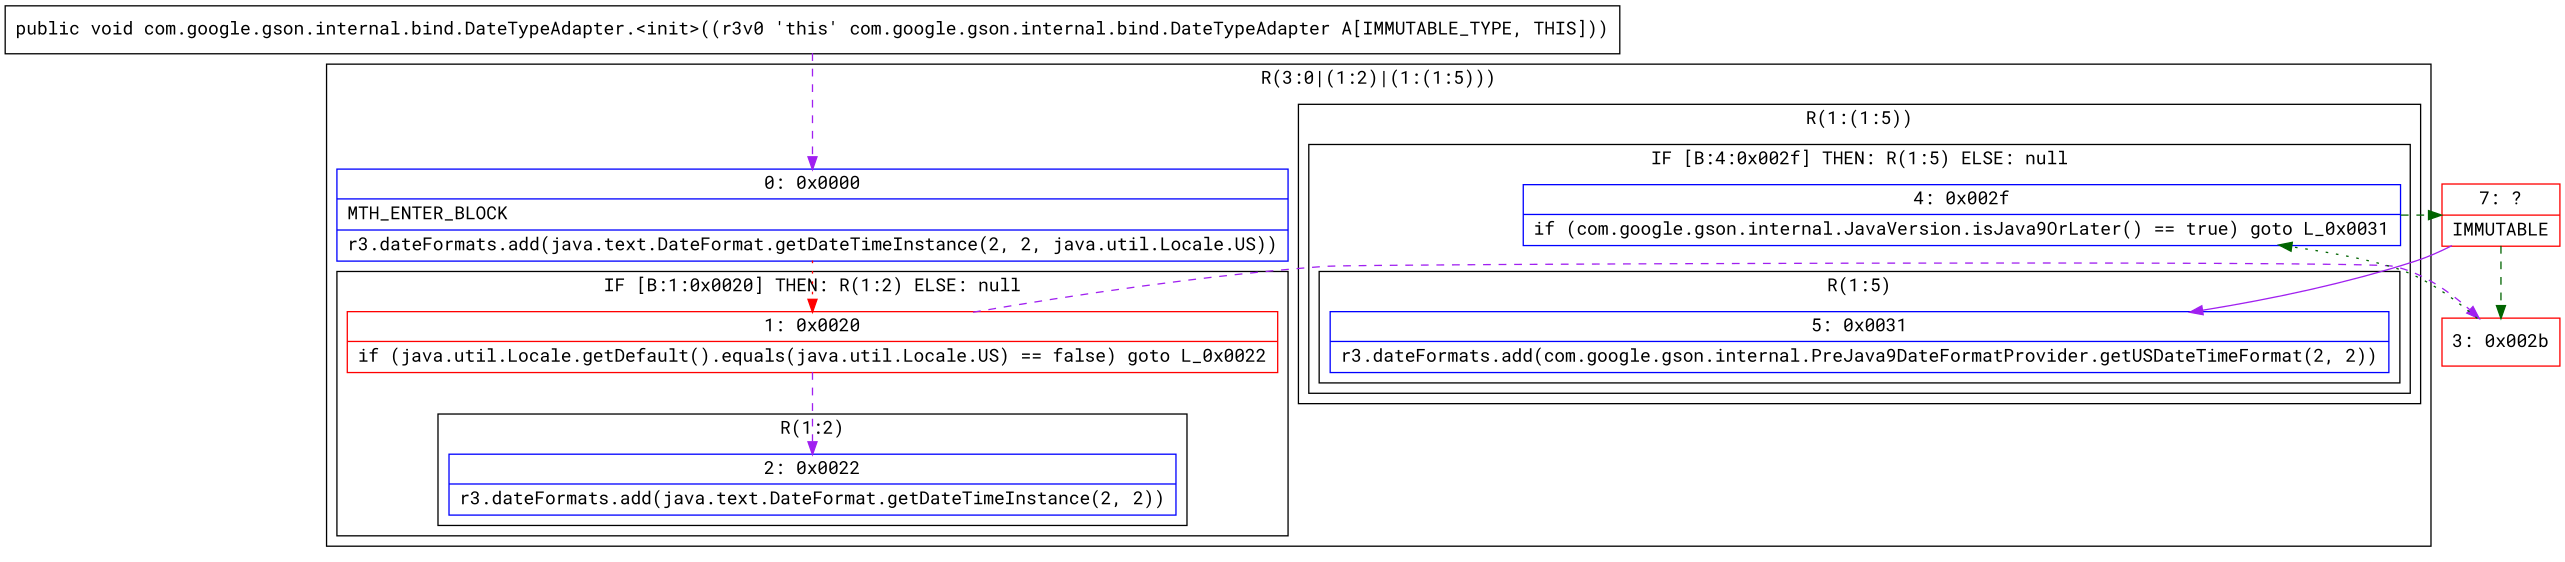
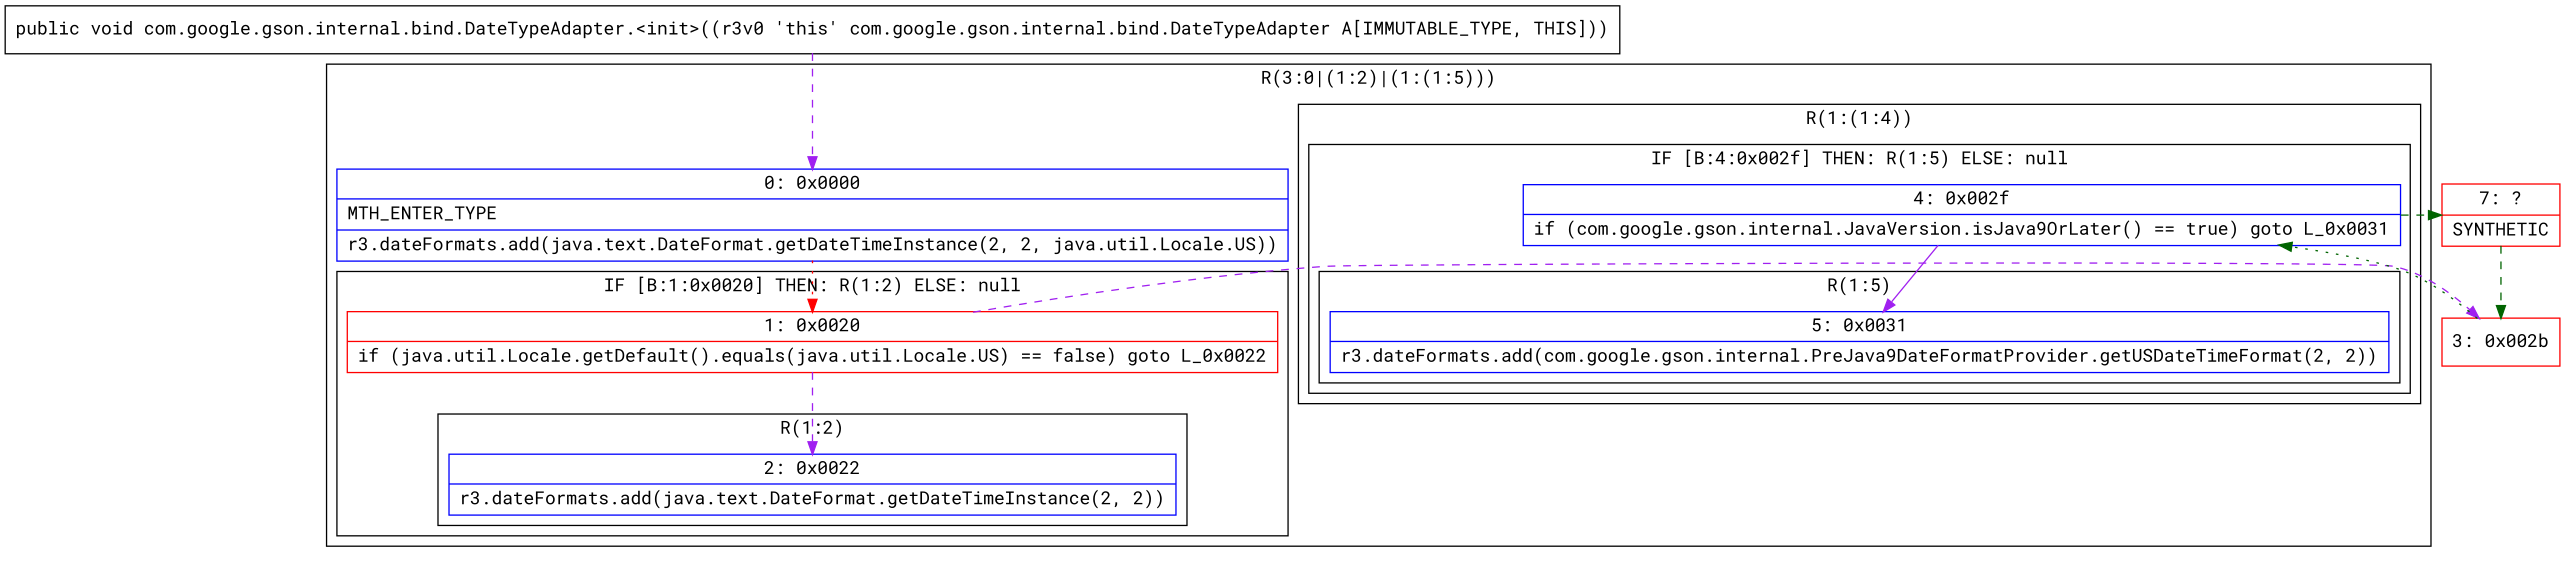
(1860, 119) -> (1860, 119)
(428, 214) -> (422, 214)
(2501, 230) -> (2501, 230)
(2329, 285) -> (1909, 281)
